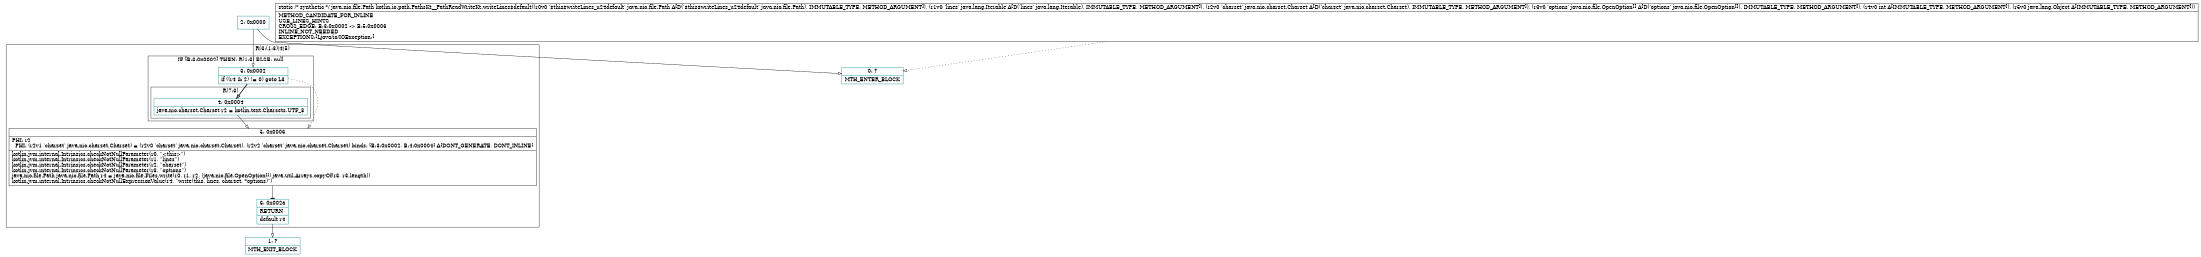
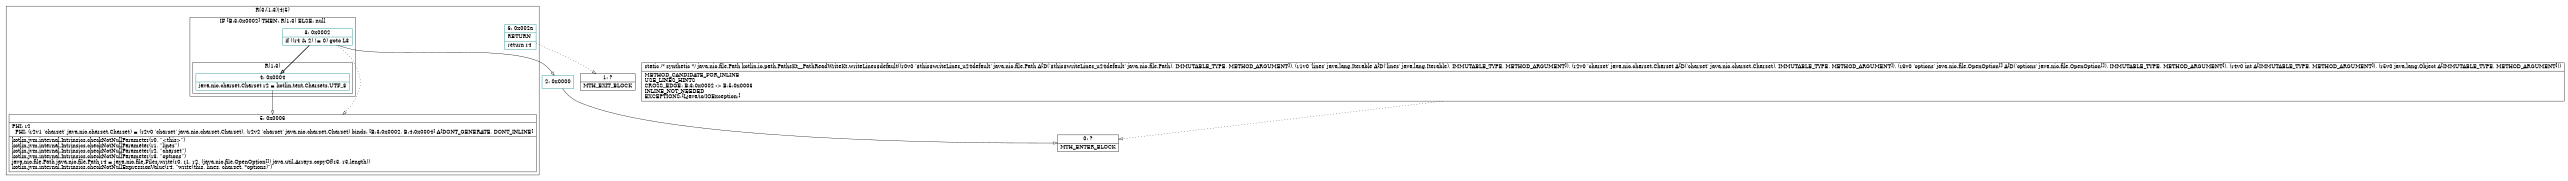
(253, 47) -> (447, 52)
(872, 76) -> (1088, 143)
(231, 91) -> (273, 66)
(273, 192) -> none
(273, 220) -> (520, 45)
(273, 229) -> (565, 56)
(273, 246) -> (608, 82)
